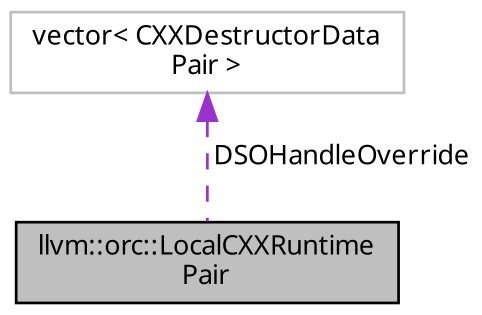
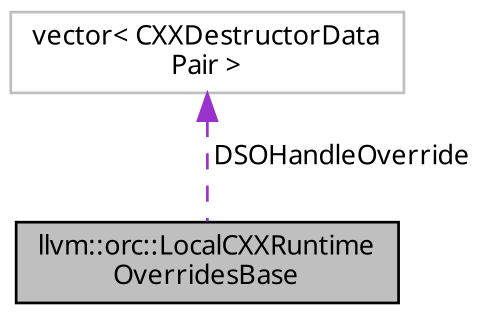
(207, 263) -> (207, 263)
